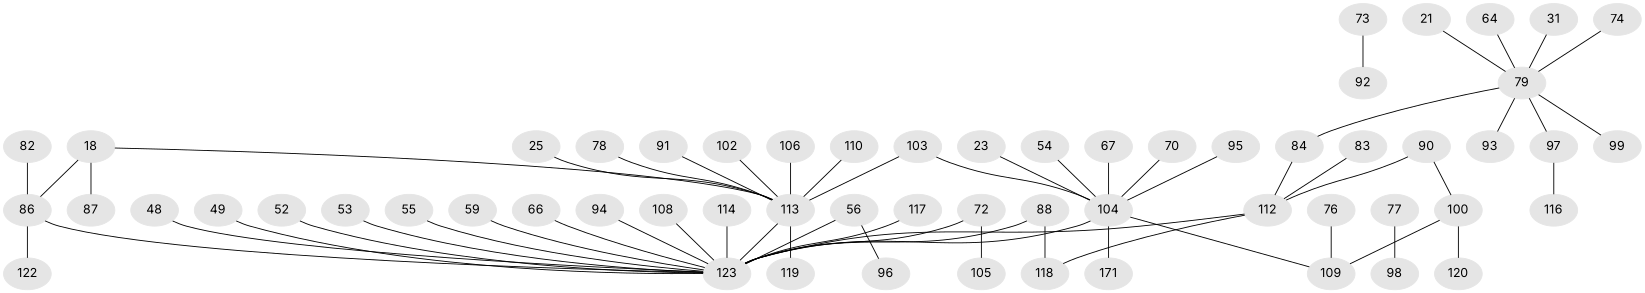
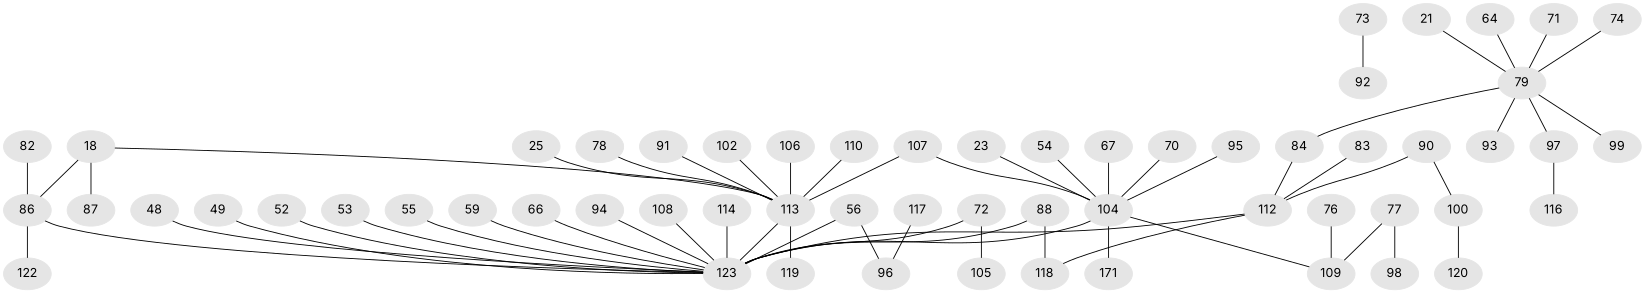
(1554, 19) -> (1554, 19)
(918, 147) -> (918, 147)
(1402, 239) -> (1363, 242)
(822, 242) -> (899, 248)
